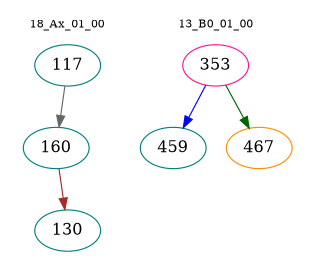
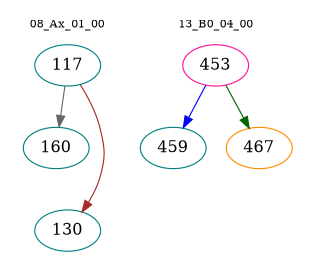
(68, 25) -> (68, 25)
(216, 25) -> (216, 25)
(216, 65) -> (216, 65)
(61, 183) -> (103, 143)
